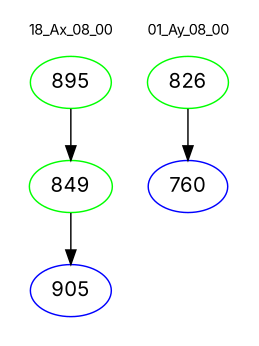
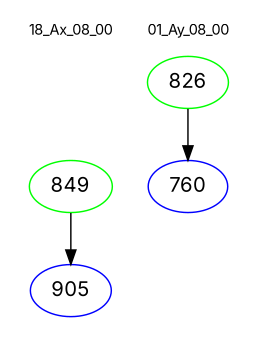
(71, 82) -> none
